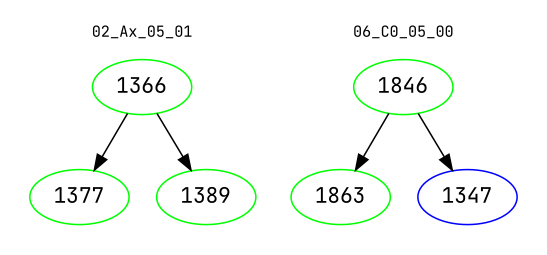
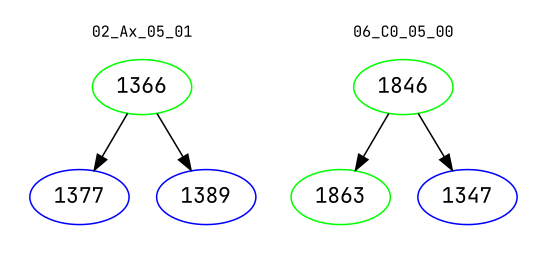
(79, 197) -> (79, 197)
(206, 197) -> (206, 197)
